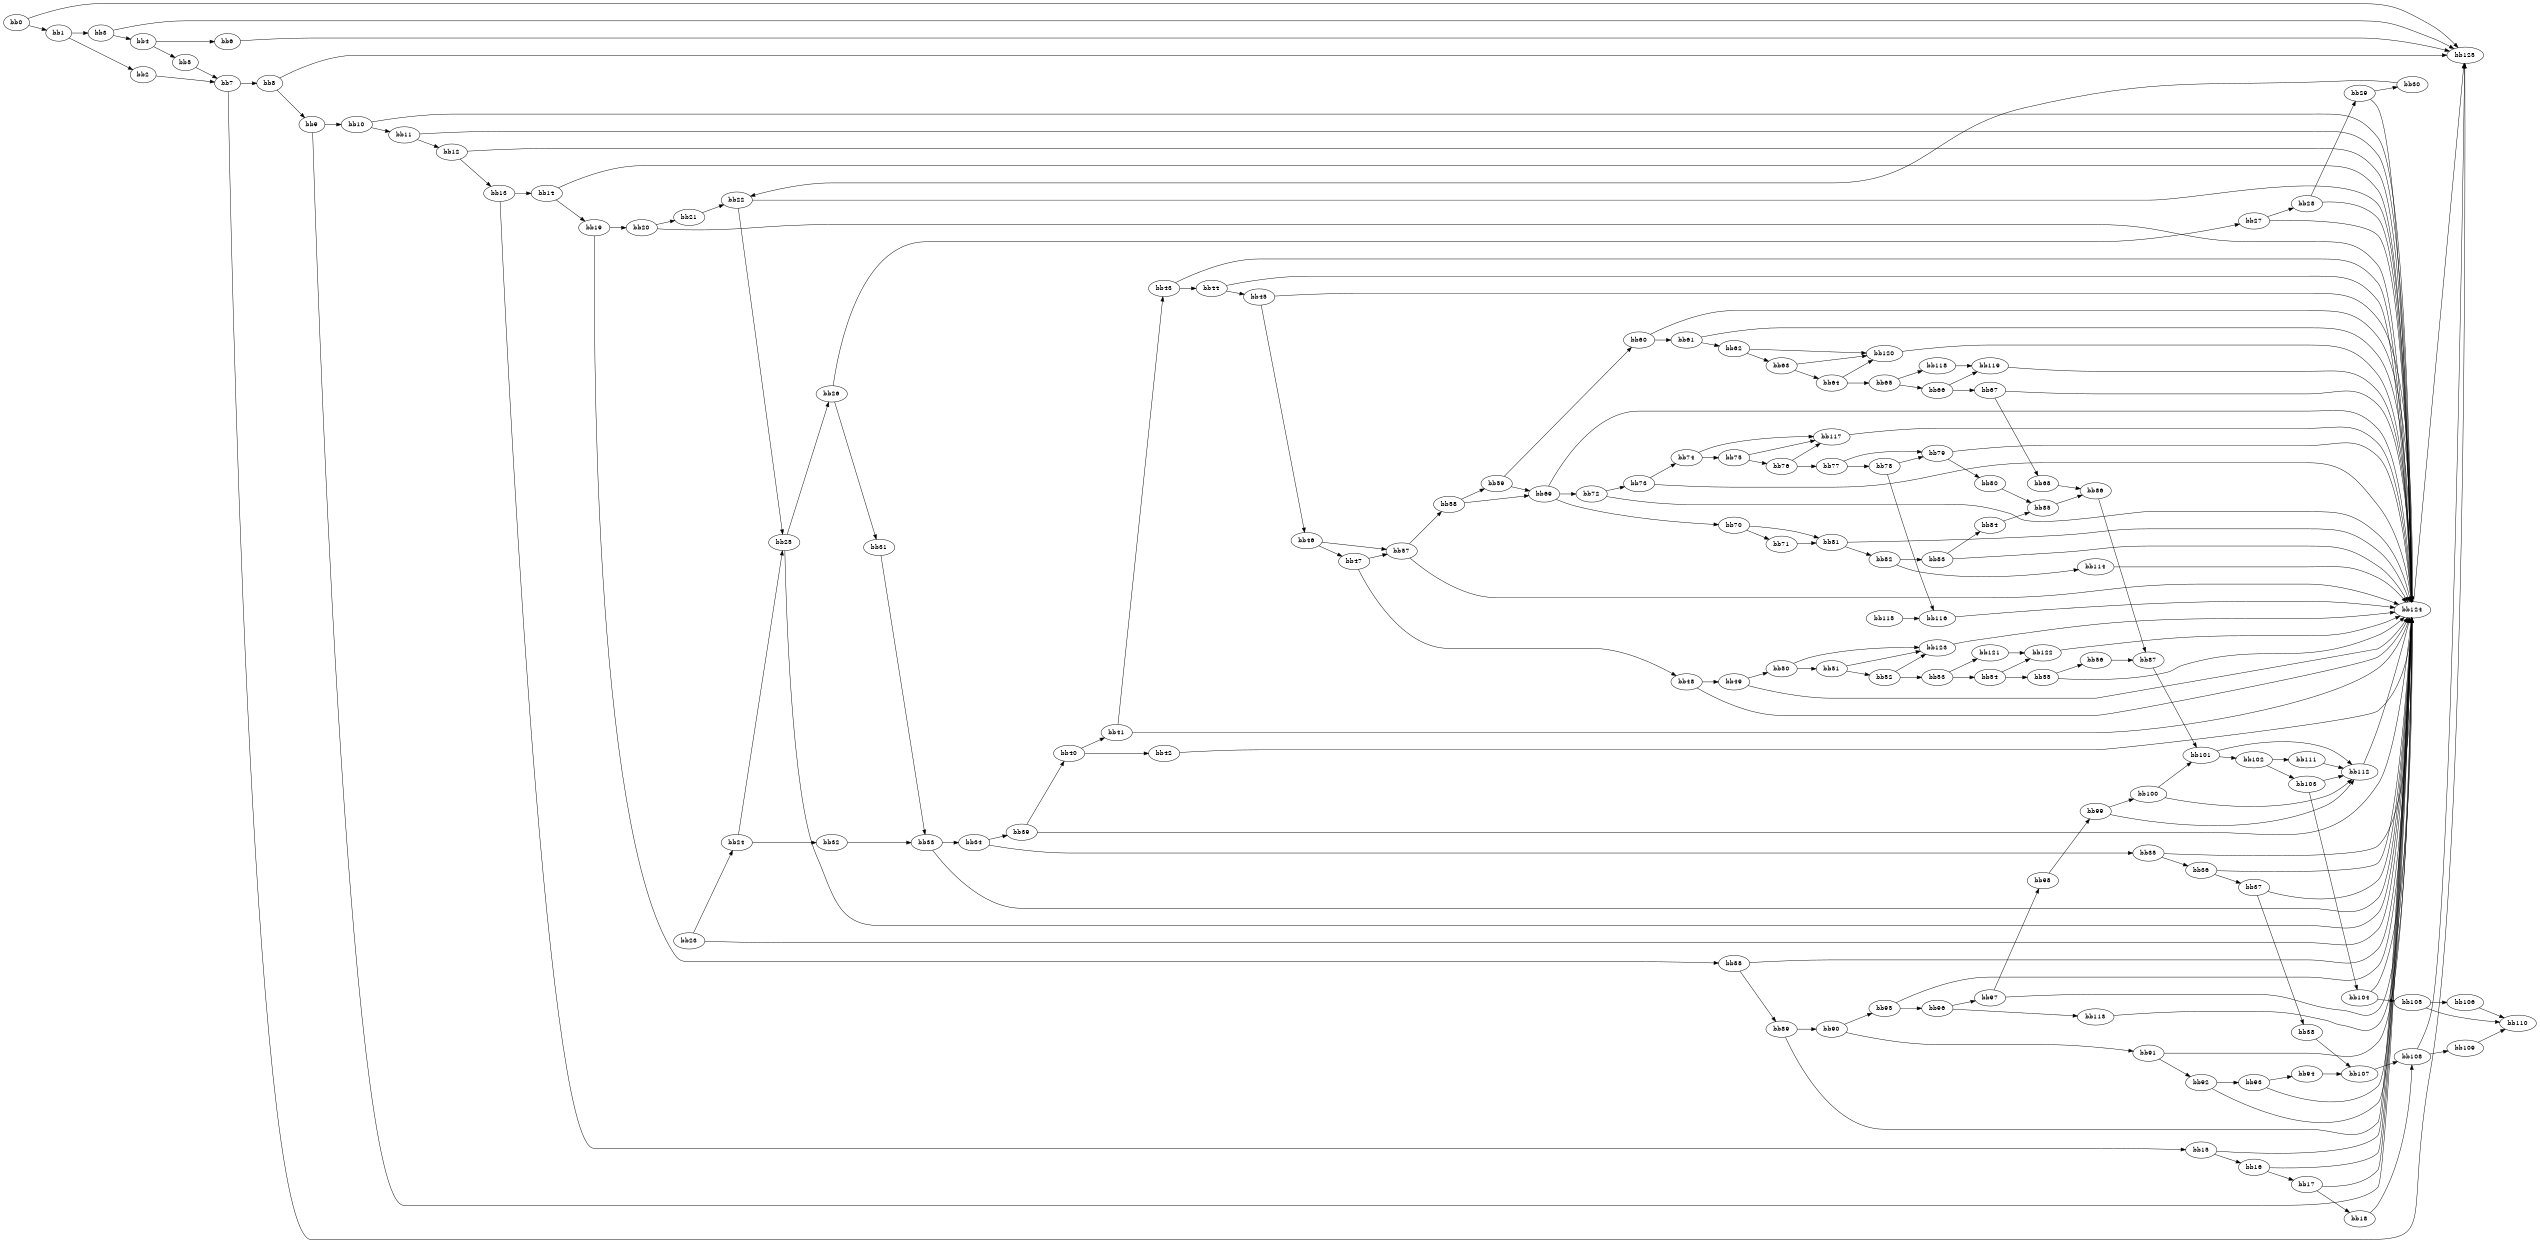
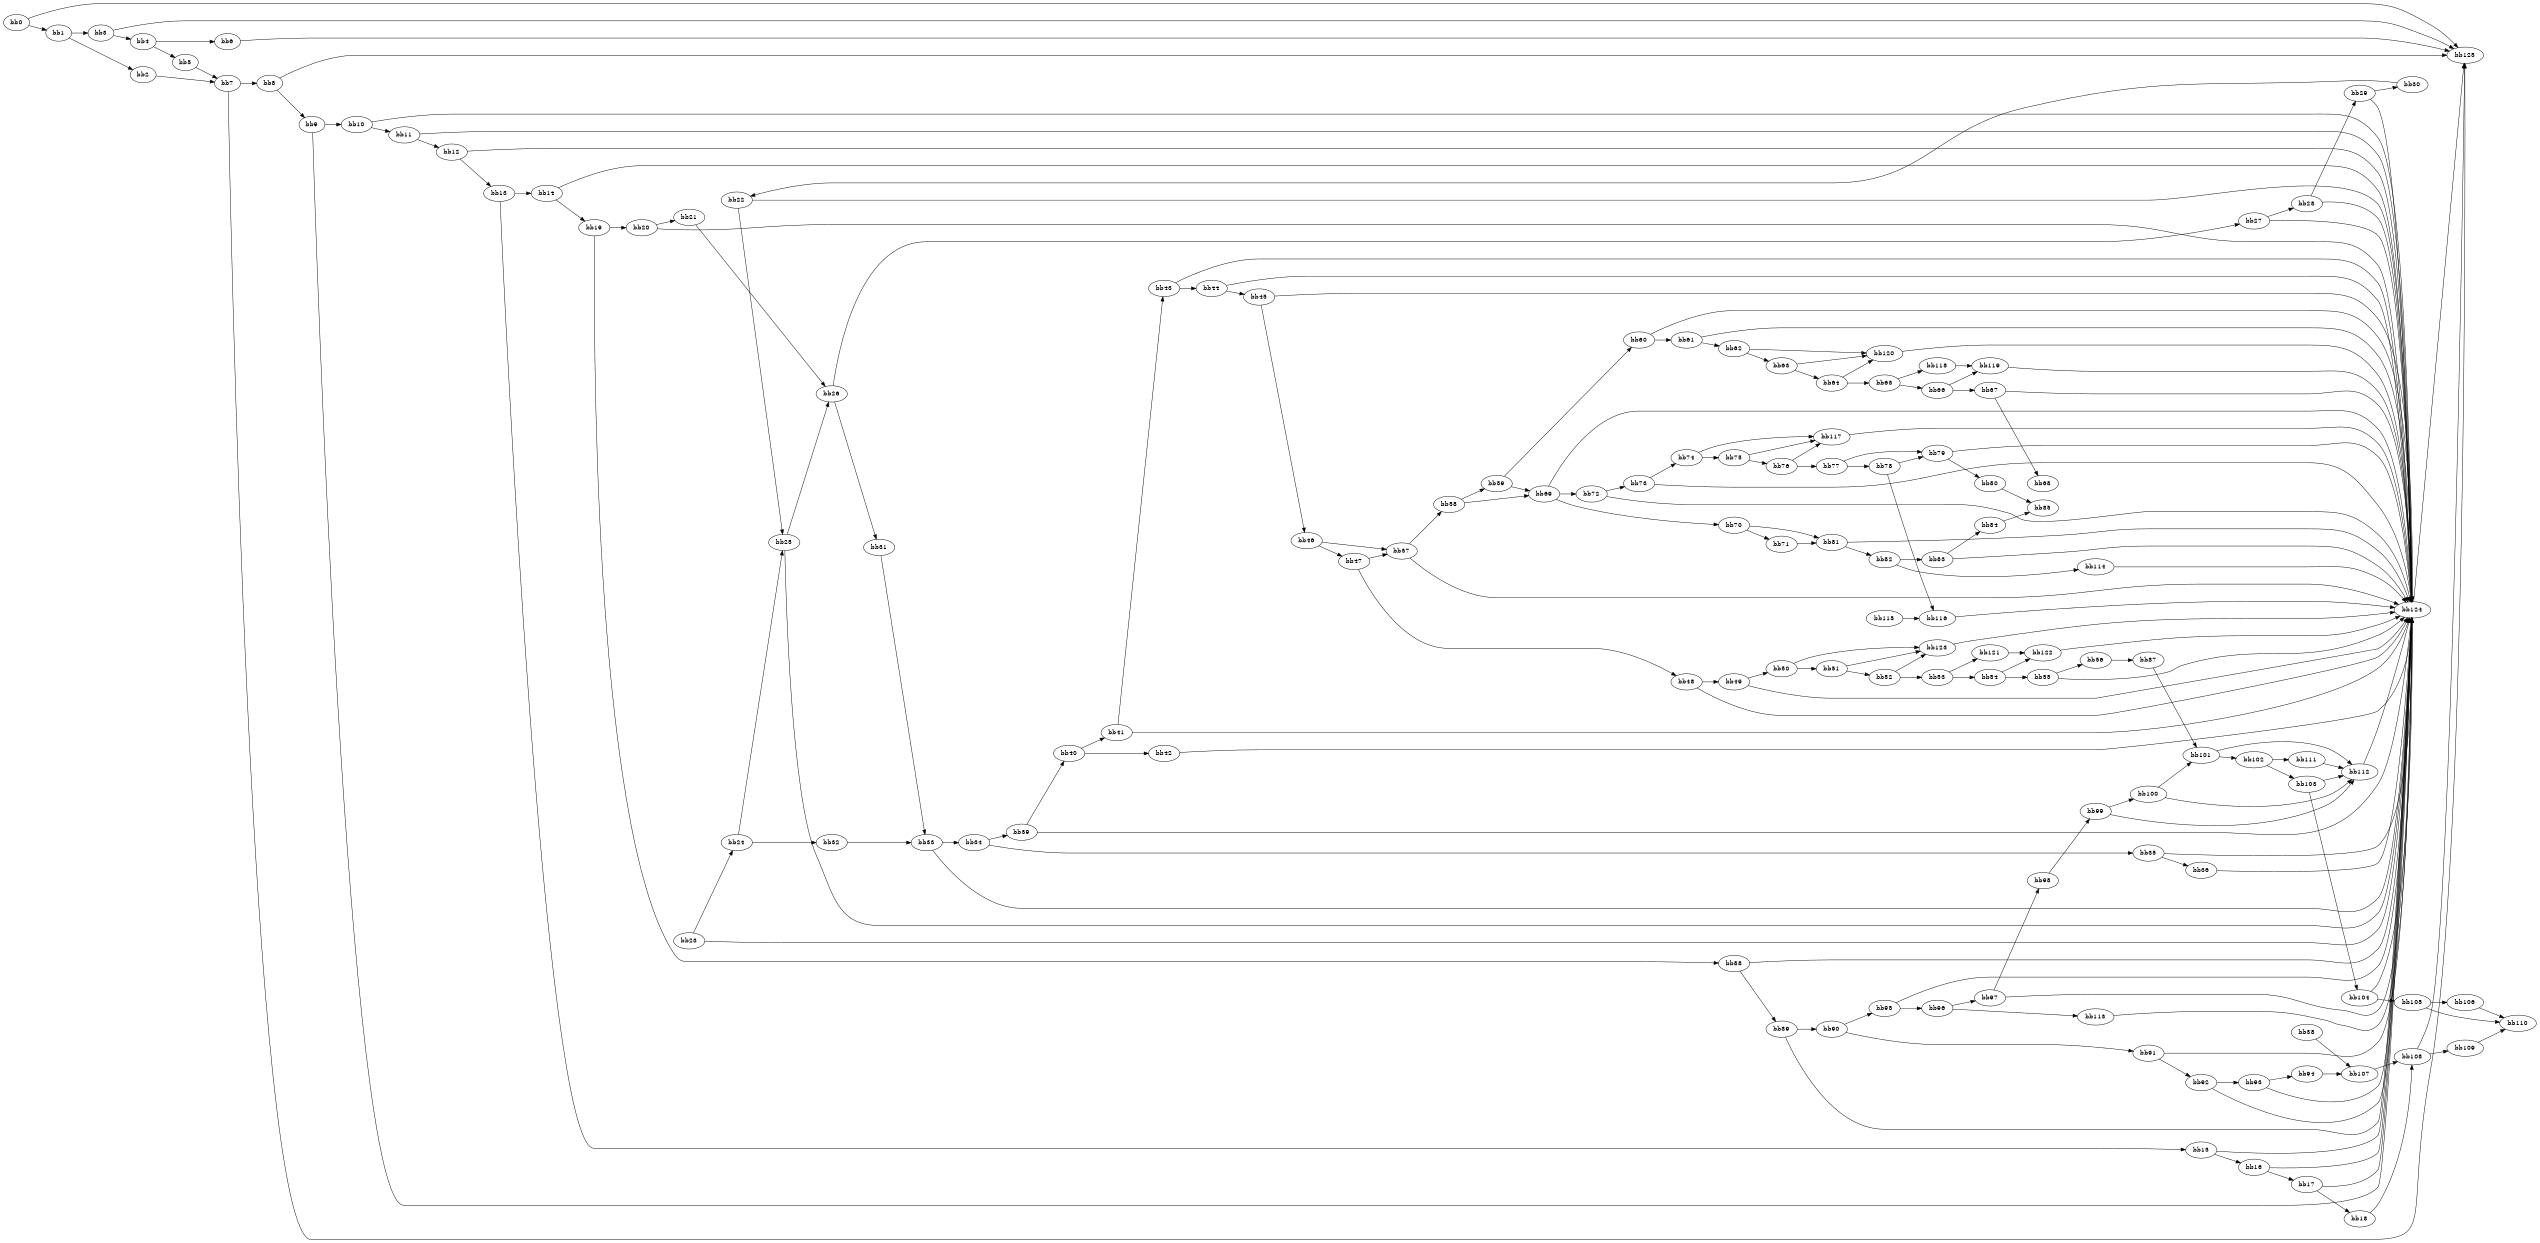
(711, 210) -> (759, 304)
(2096, 491) -> none
(2254, 887) -> none
